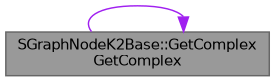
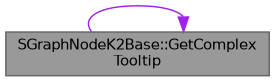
(138, 54) -> (138, 54)
